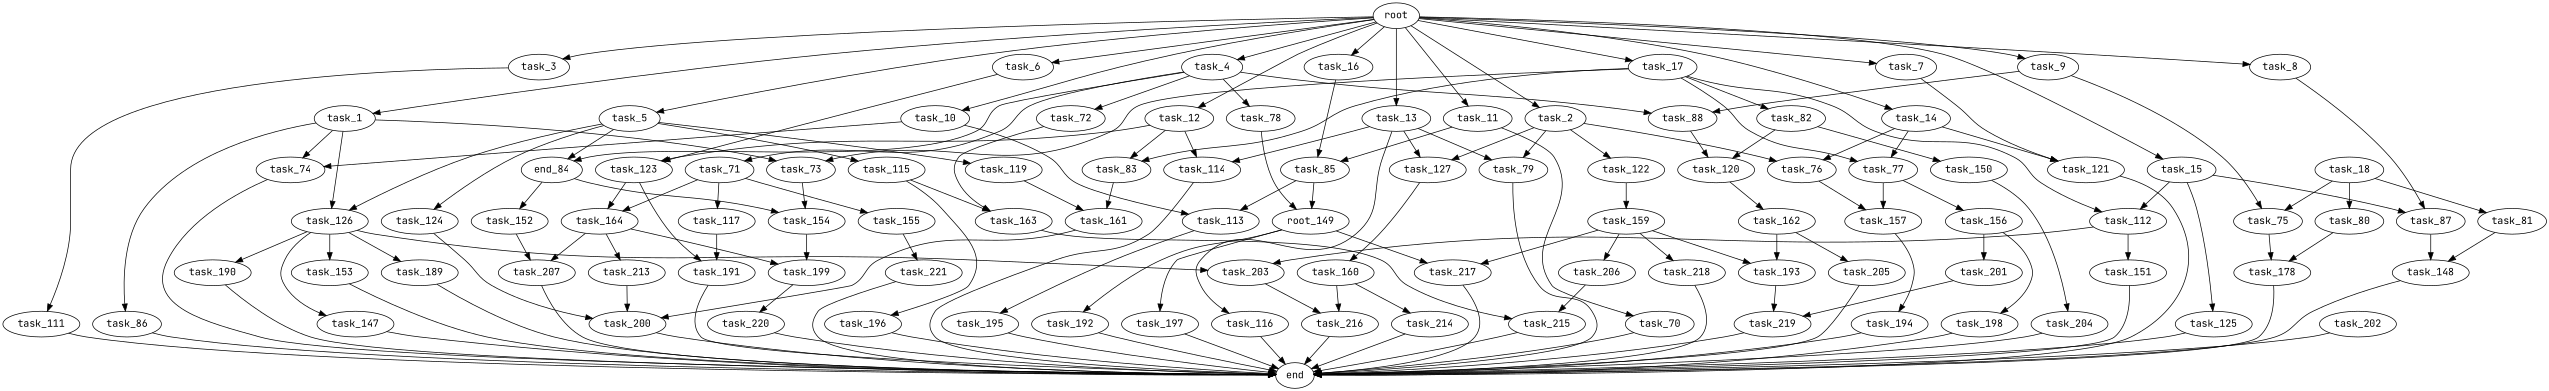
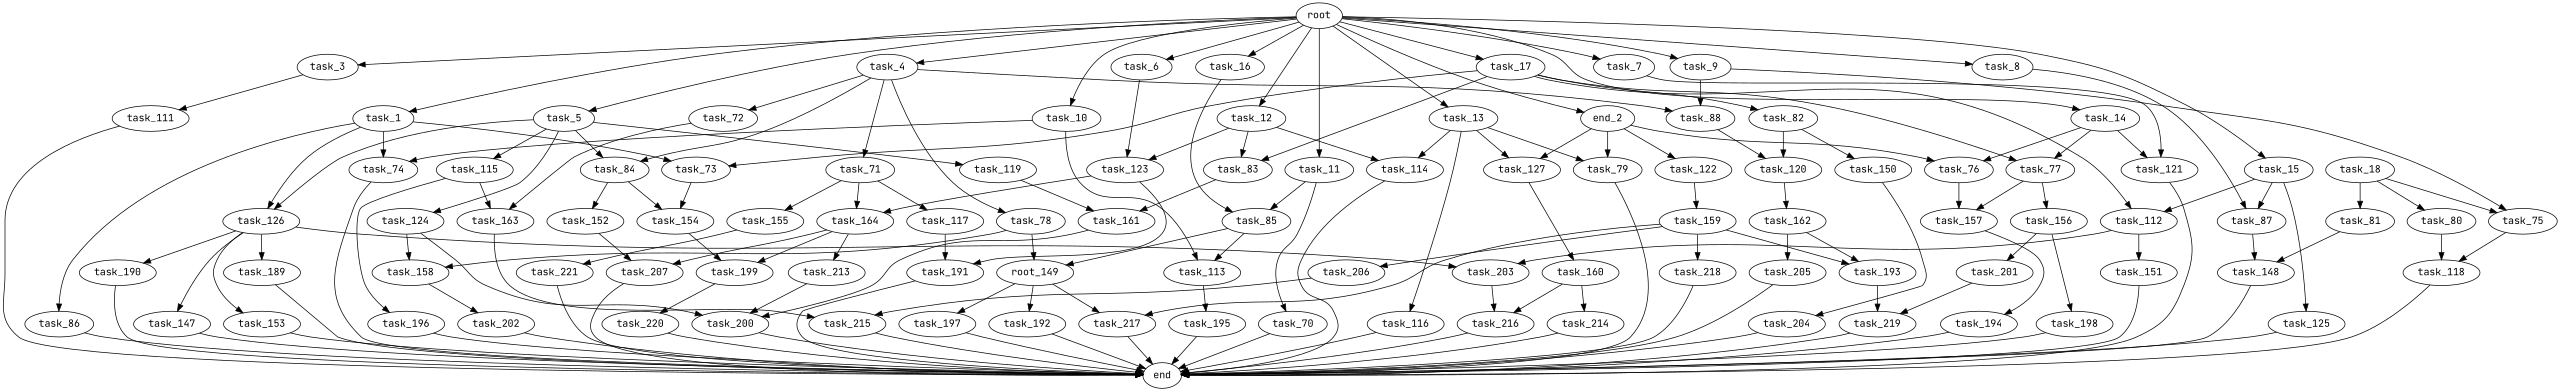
(1555, 119) -> (1608, 119)
(552, 170) -> (615, 170)
none -> (410, 273)
(2272, 273) -> (2442, 273)
